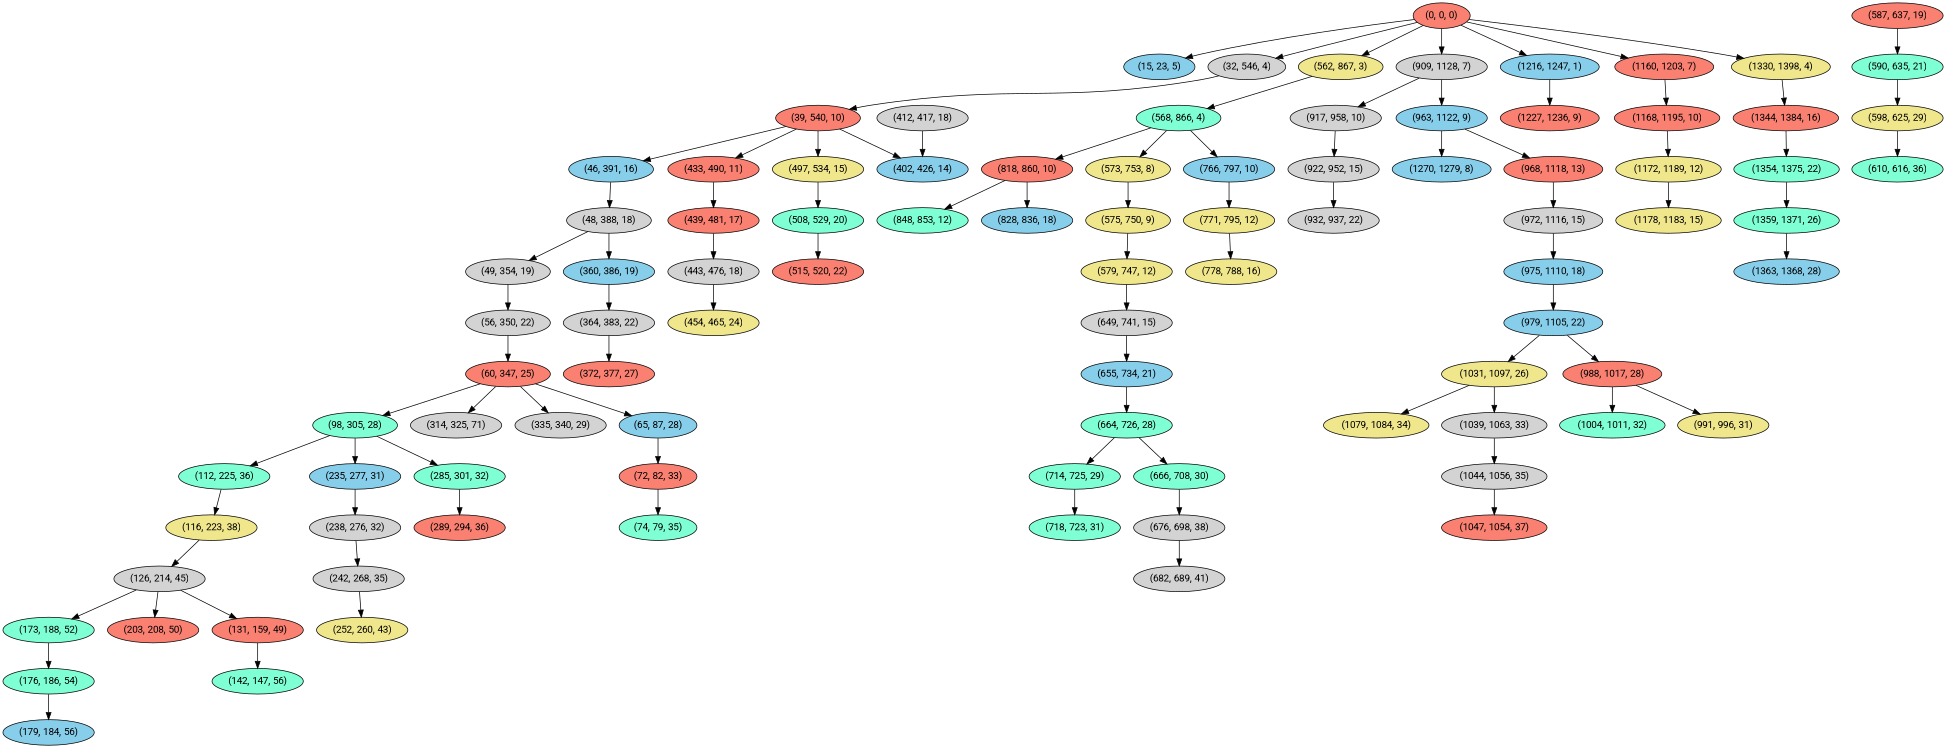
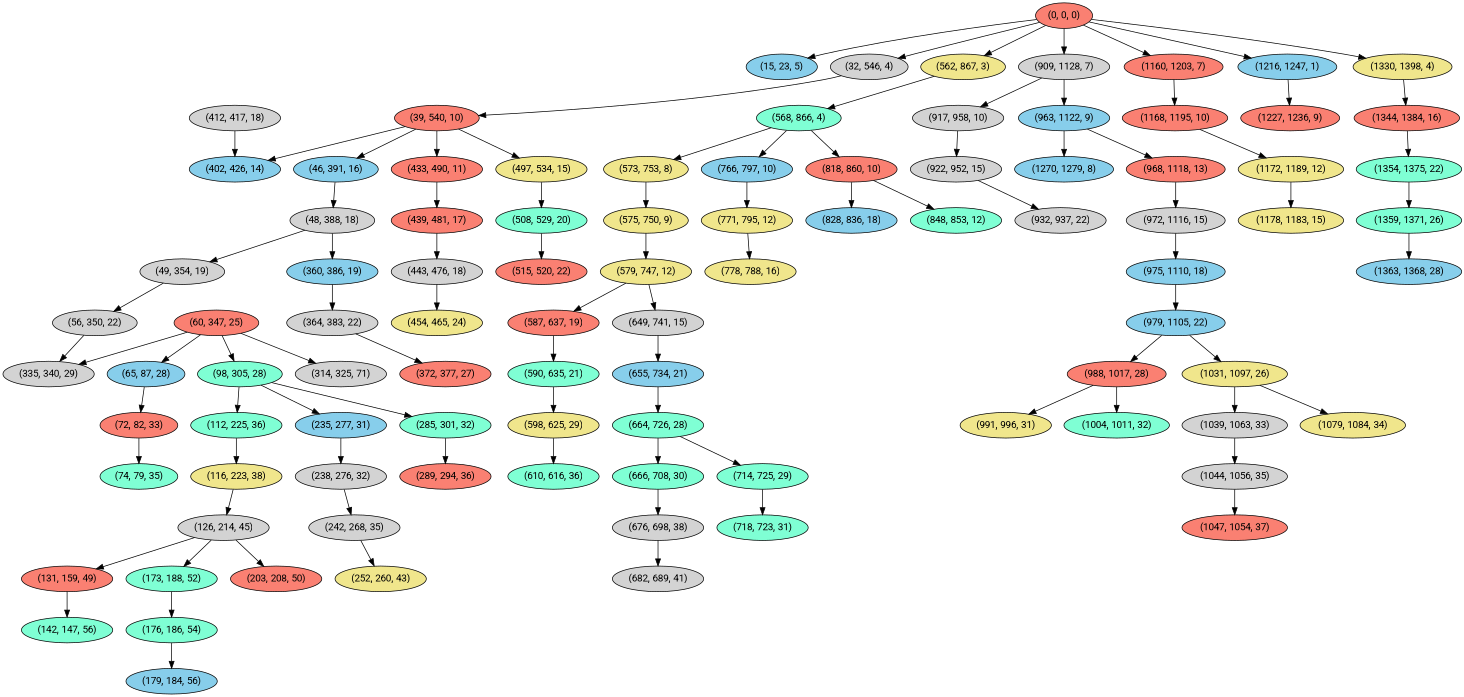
none -> (603, 295)
(508, 345) -> (74, 346)
